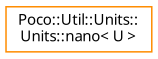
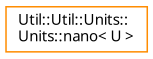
(79, 29) -> (77, 29)
